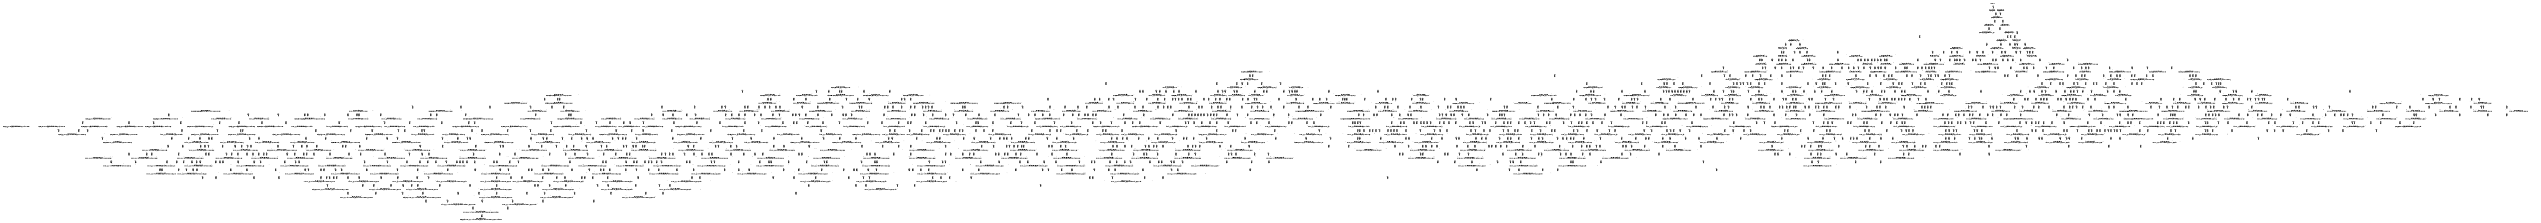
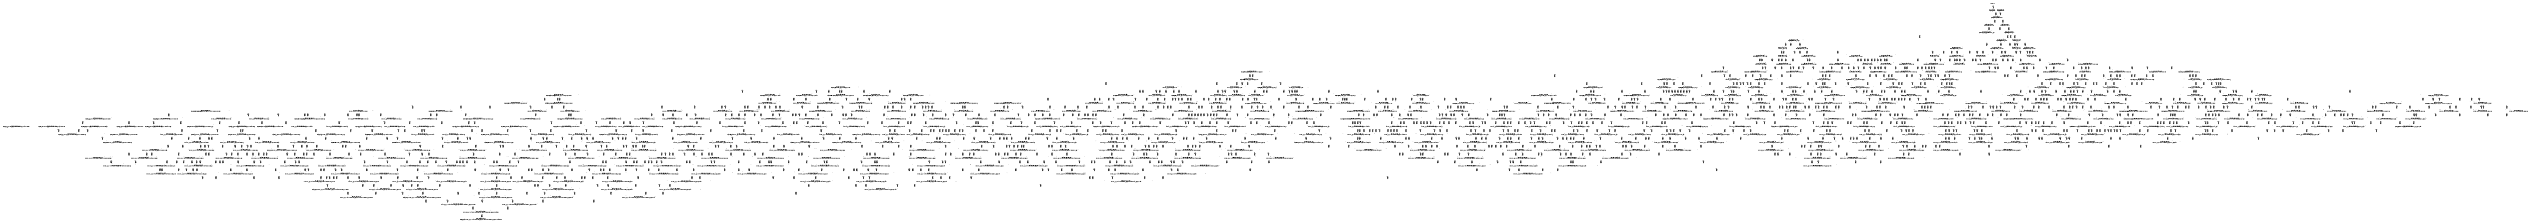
(2015, 31) -> (2007, 28)
